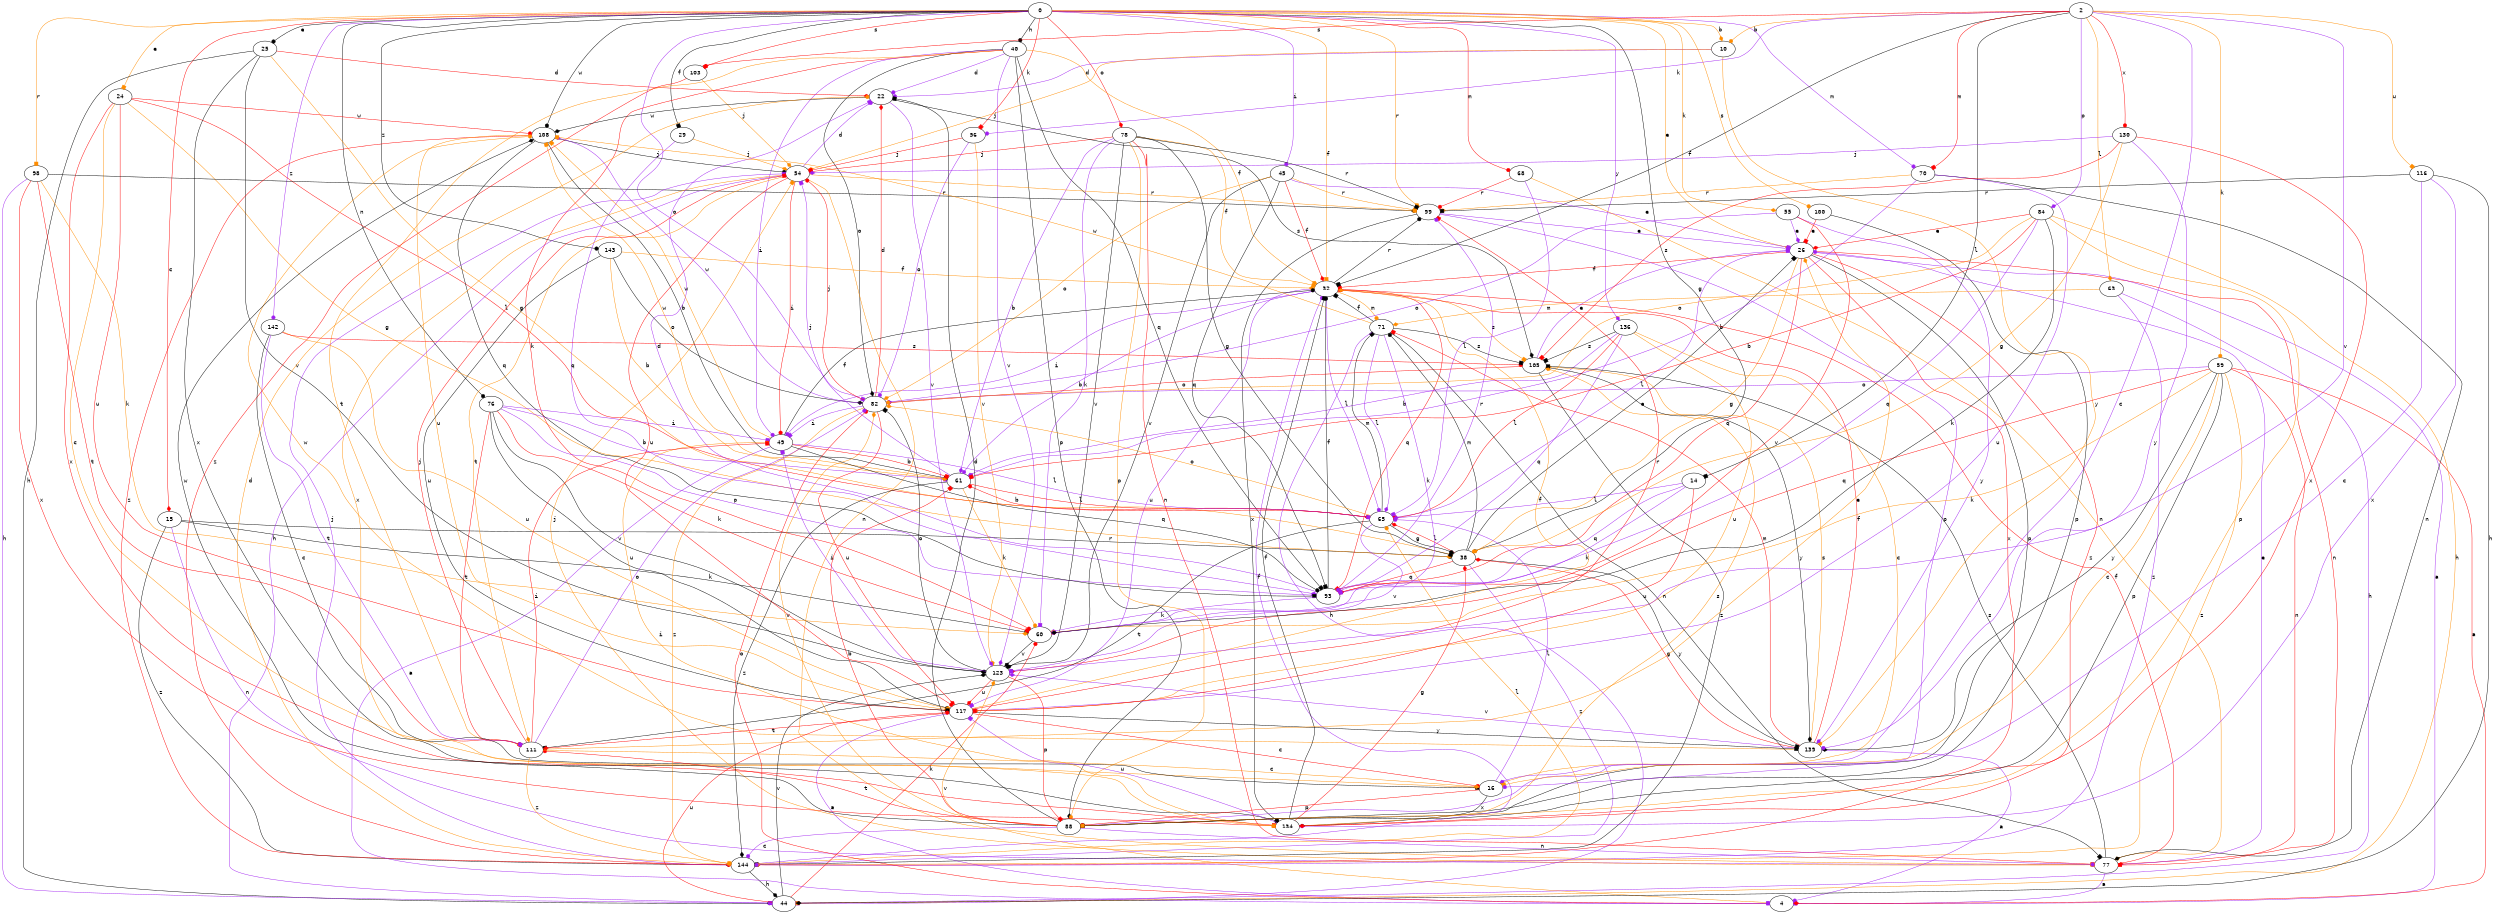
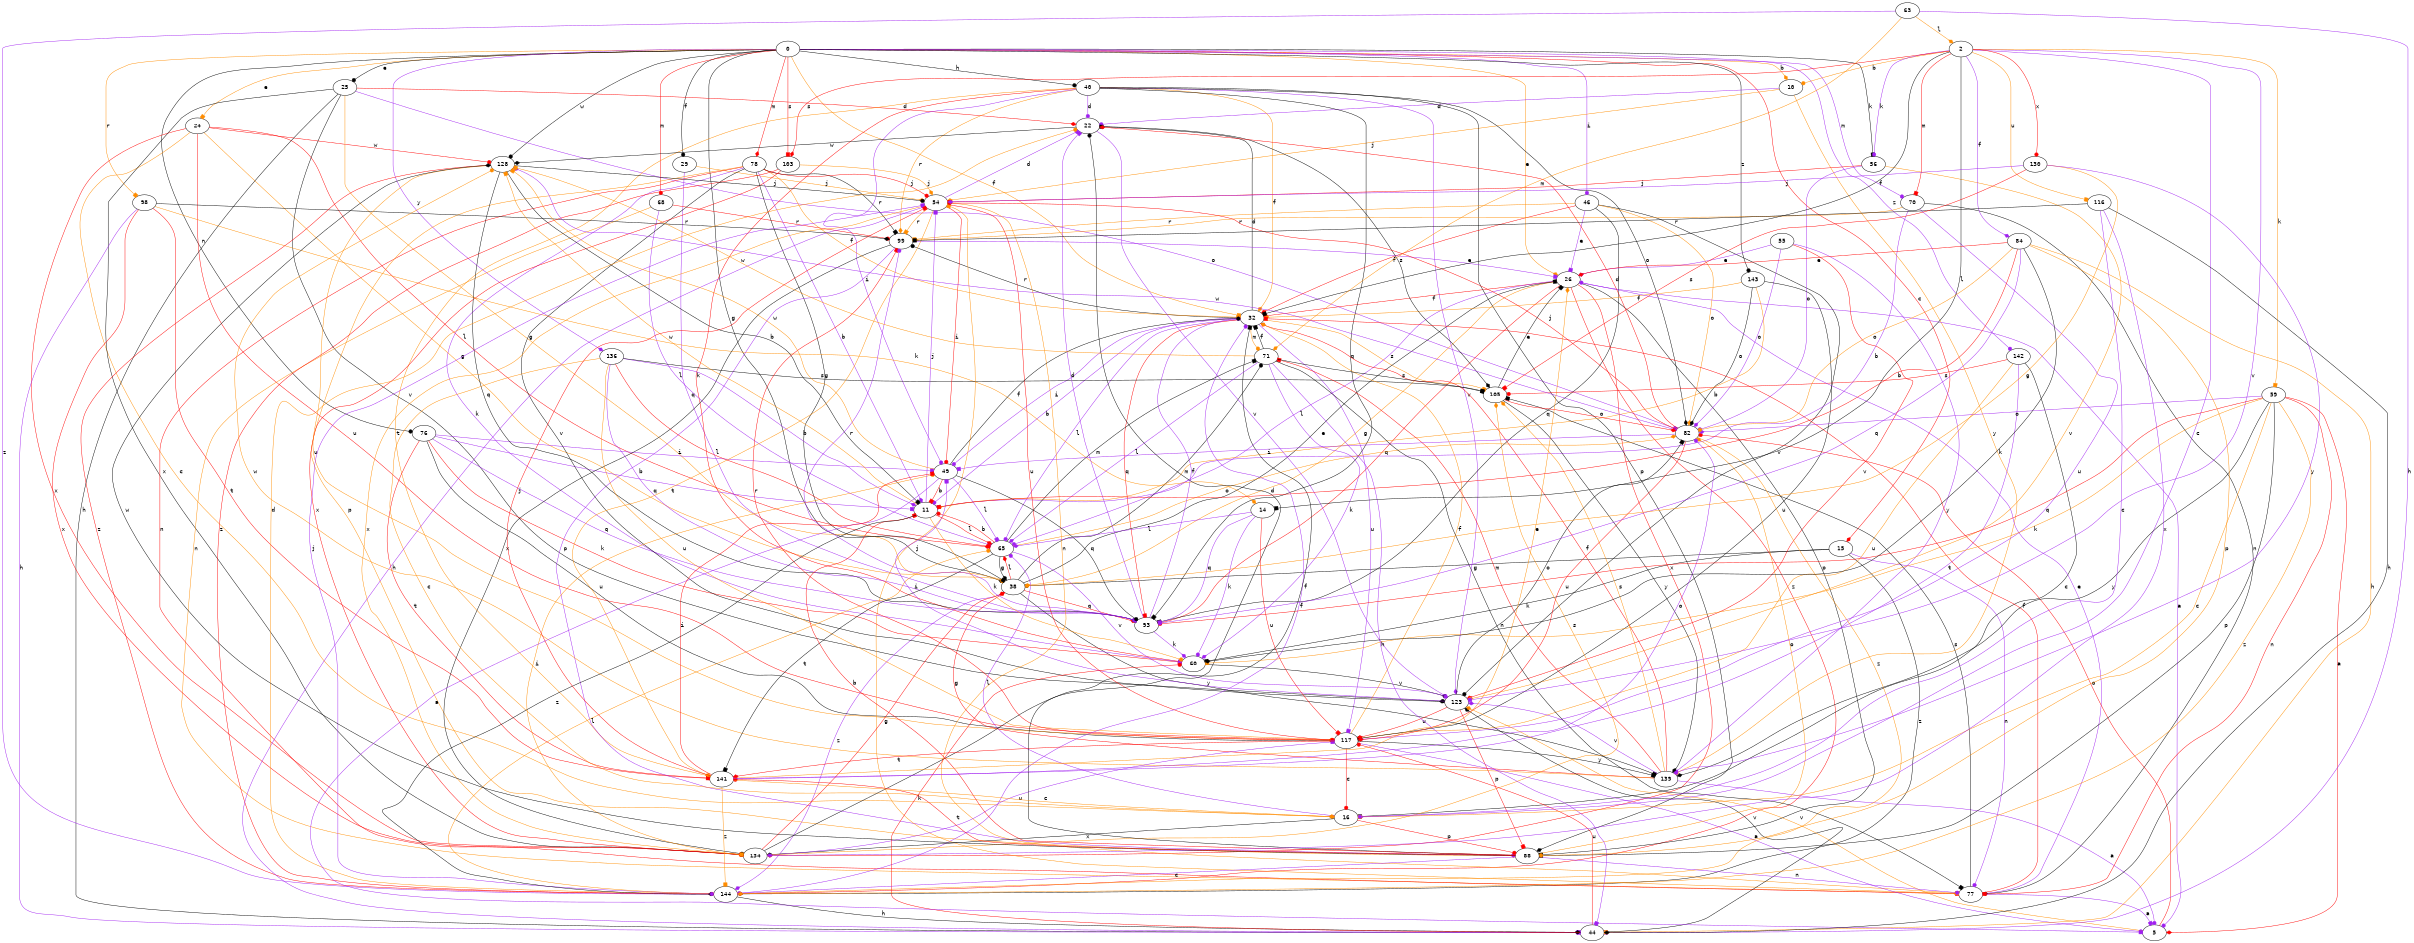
(1308, 22) -> (958, 127)
(819, 25) -> (697, 72)
(1682, 40) -> none
(1102, 73) -> (774, 107)
(1020, 76) -> (1661, 54)
(645, 100) -> (1023, 220)
(2083, 116) -> (1980, 145)
(2220, 131) -> (2276, 74)
(544, 135) -> (503, 164)
(2098, 146) -> (1932, 28)
none -> (1252, 153)
(1282, 174) -> (1587, 203)
(1820, 212) -> none
(1645, 274) -> (1526, 336)
(1327, 444) -> (1183, 446)
(2306, 449) -> none
(959, 481) -> (926, 510)
(975, 494) -> (1114, 688)
(736, 500) -> (607, 529)
(1111, 539) -> (1475, 568)
(371, 563) -> (713, 349)
(713, 573) -> none
(788, 615) -> (1792, 645)
(2139, 697) -> (314, 507)
(531, 750) -> (722, 779)
(1962, 787) -> (2097, 681)
(1468, 851) -> none
(1782, 904) -> (2154, 933)
